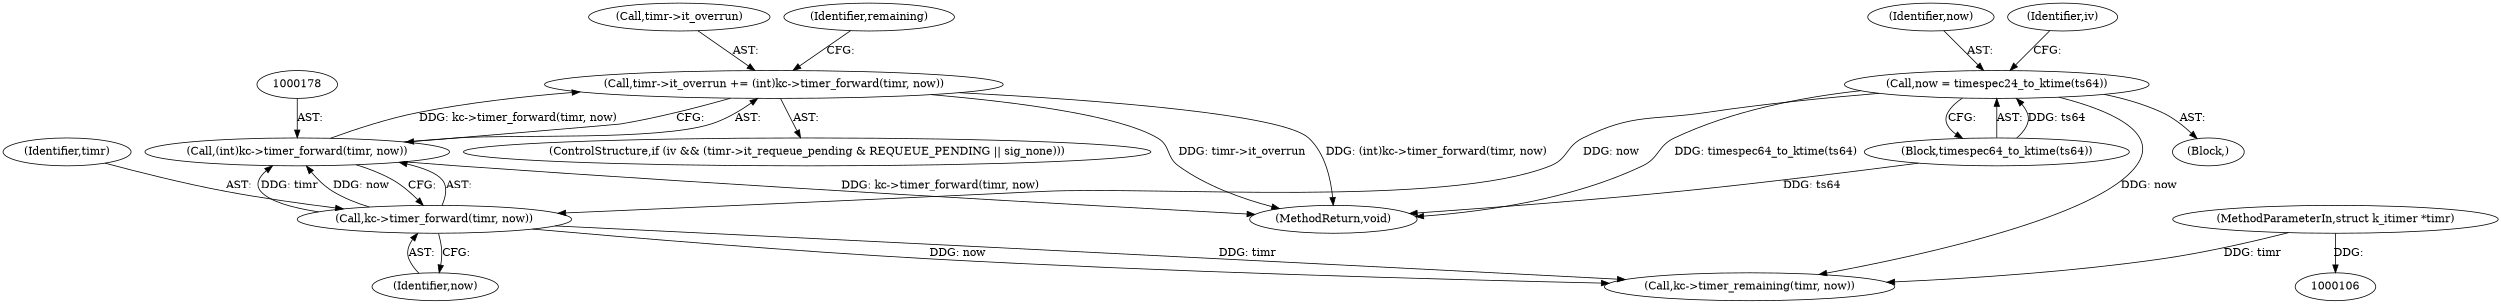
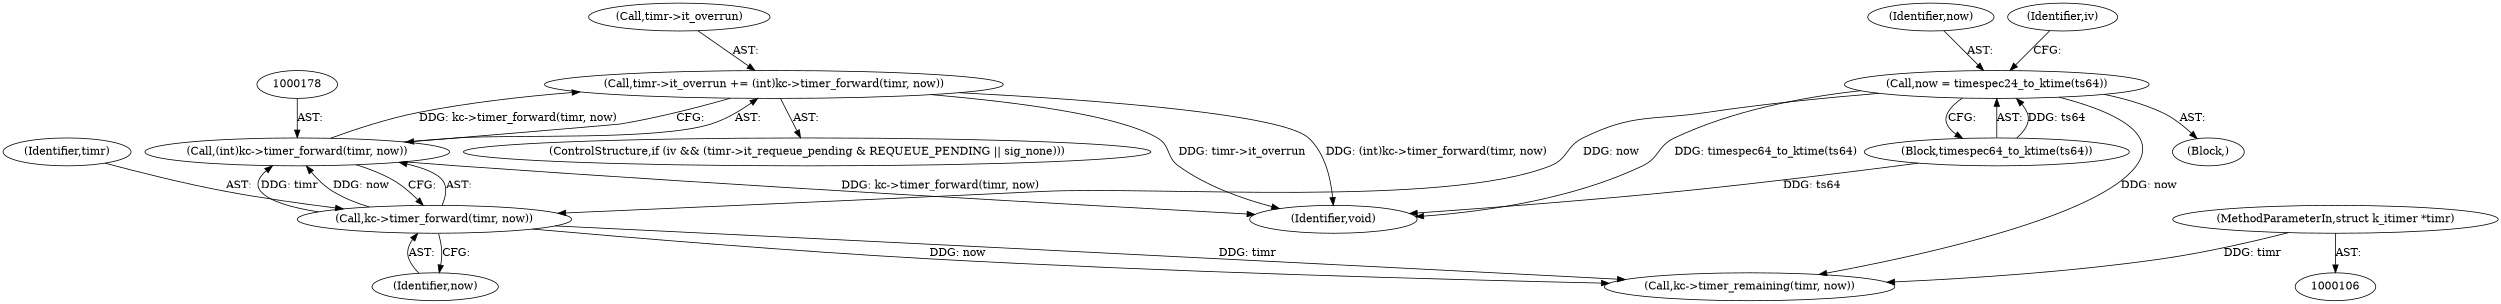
(869, 17) -> none
(1333, 219) -> (1333, 219)
(2350, 253) -> (2350, 253)
